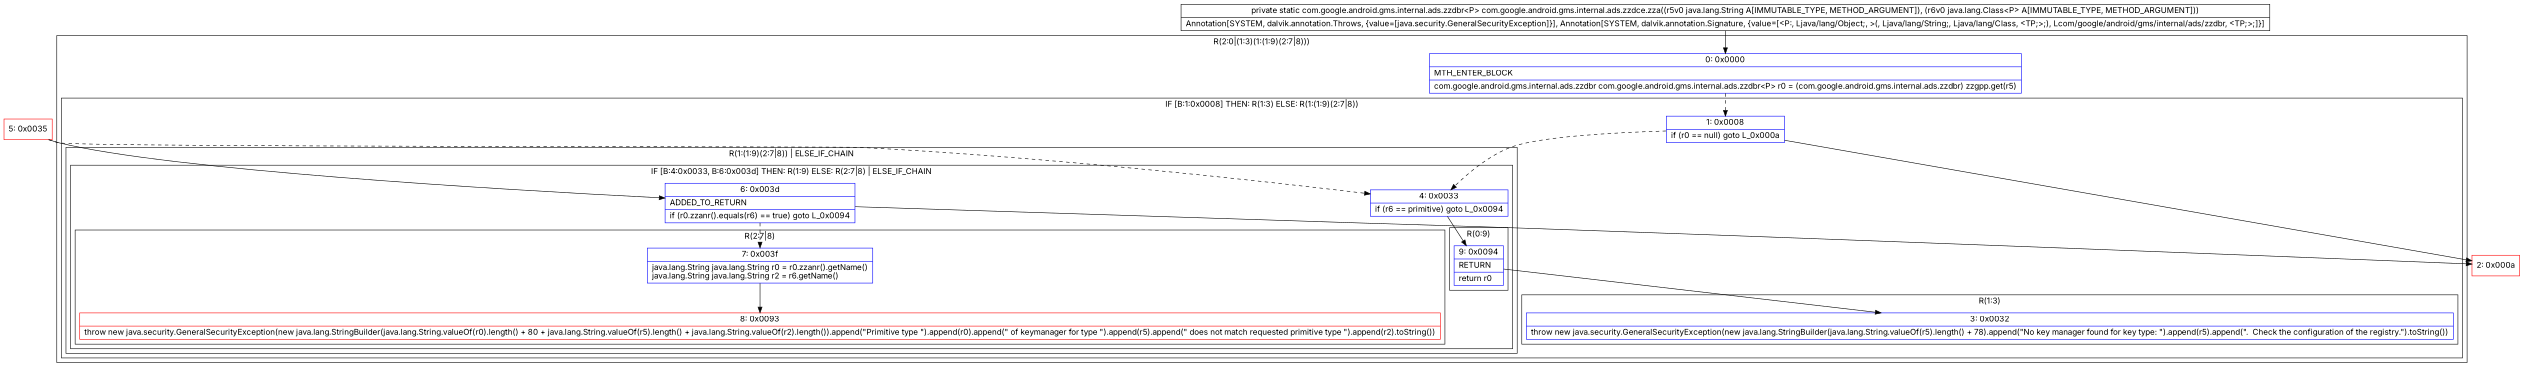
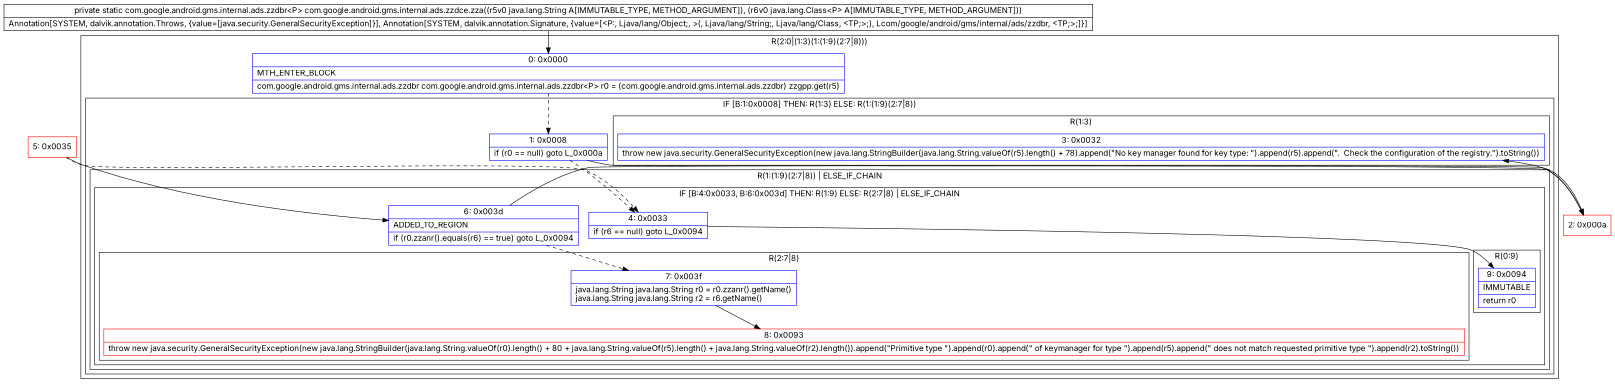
(708, 203) -> (431, 225)
(1439, 209) -> (648, 232)
(1475, 265) -> (1507, 288)
(1689, 291) -> (1555, 175)
